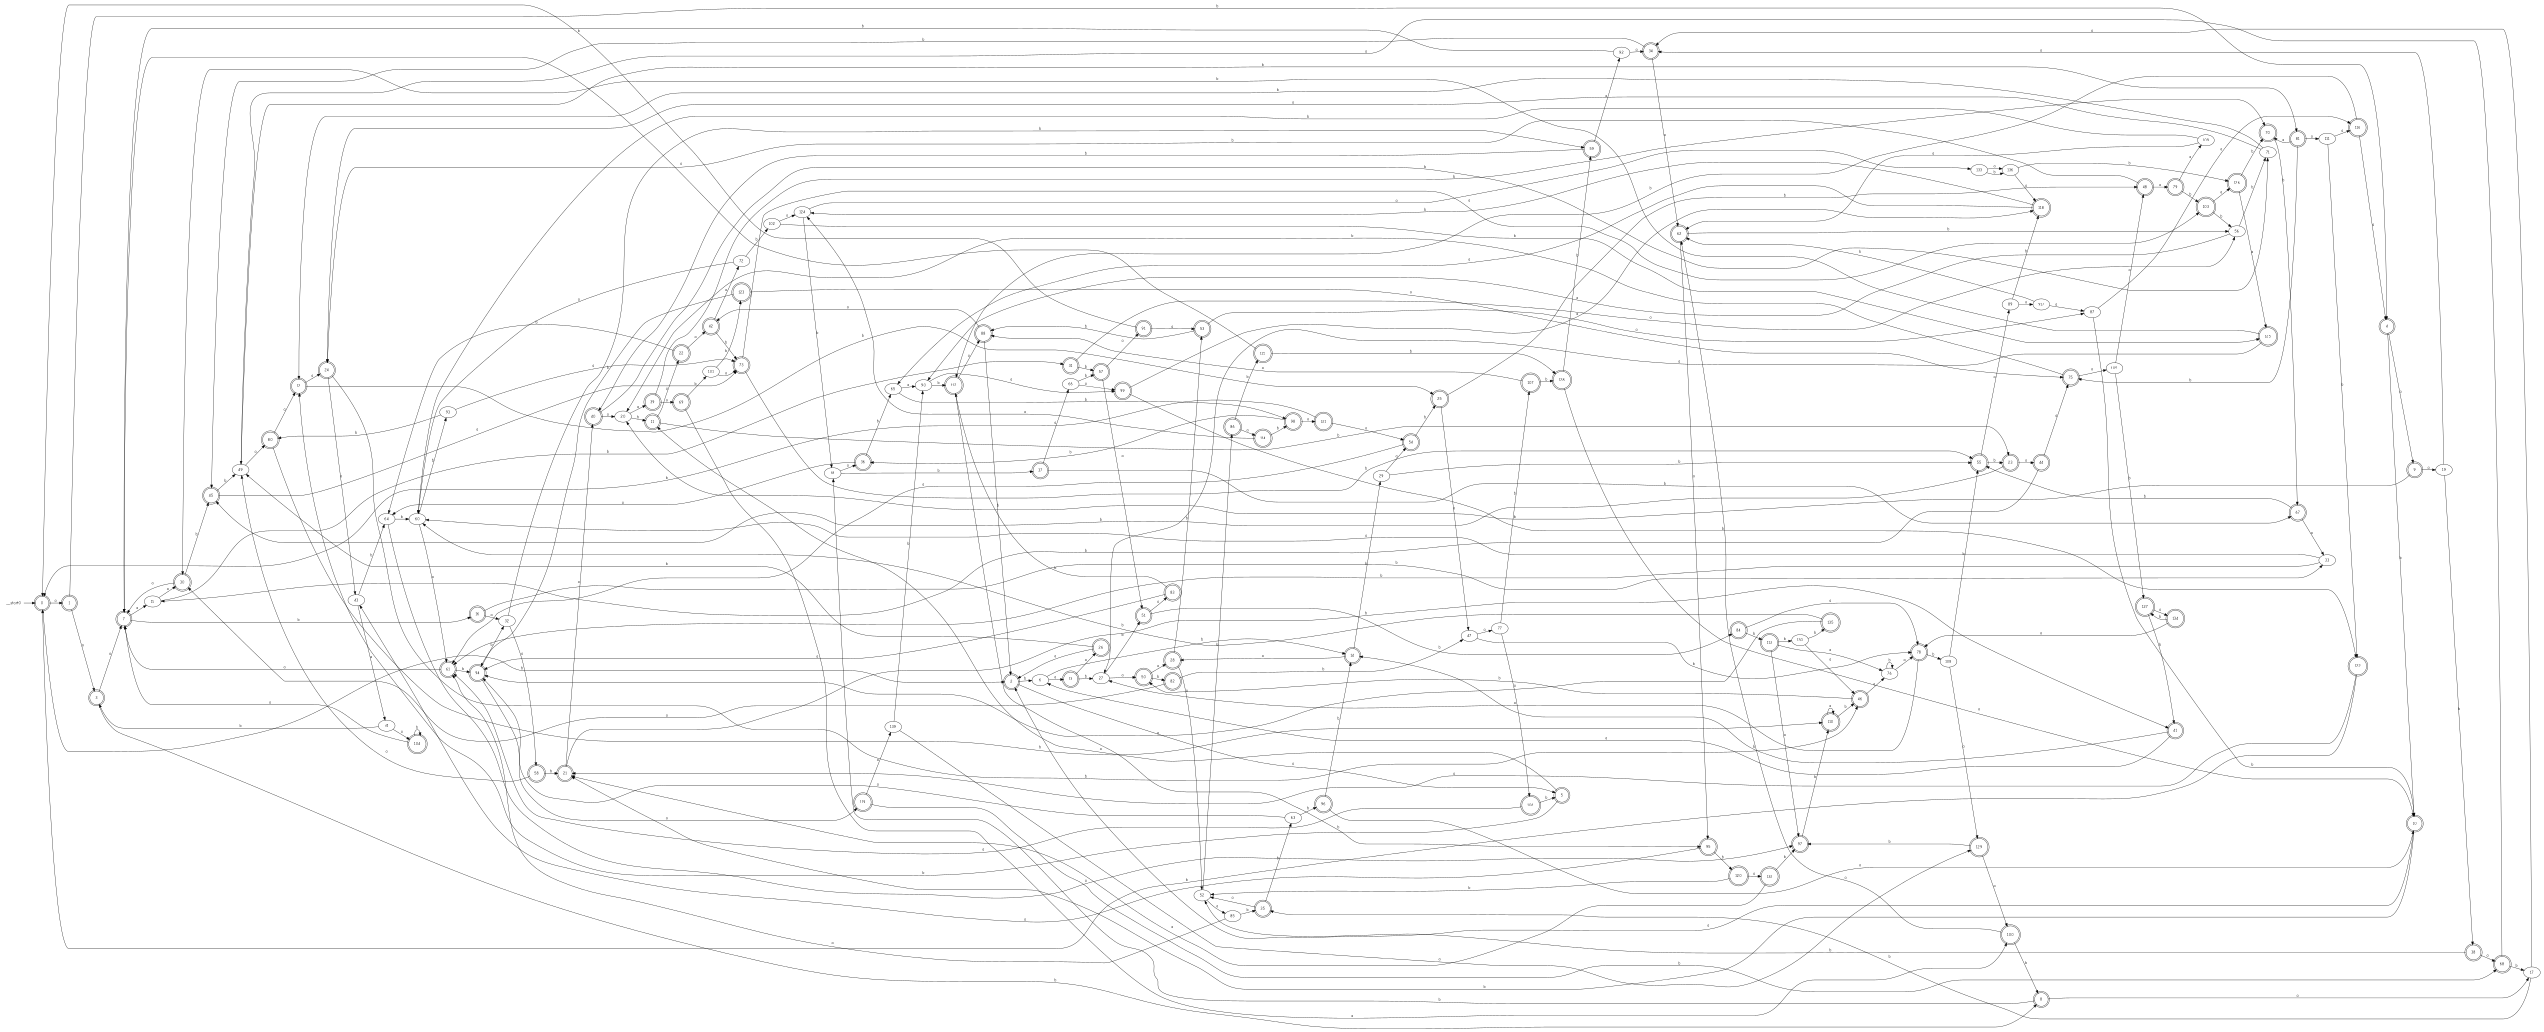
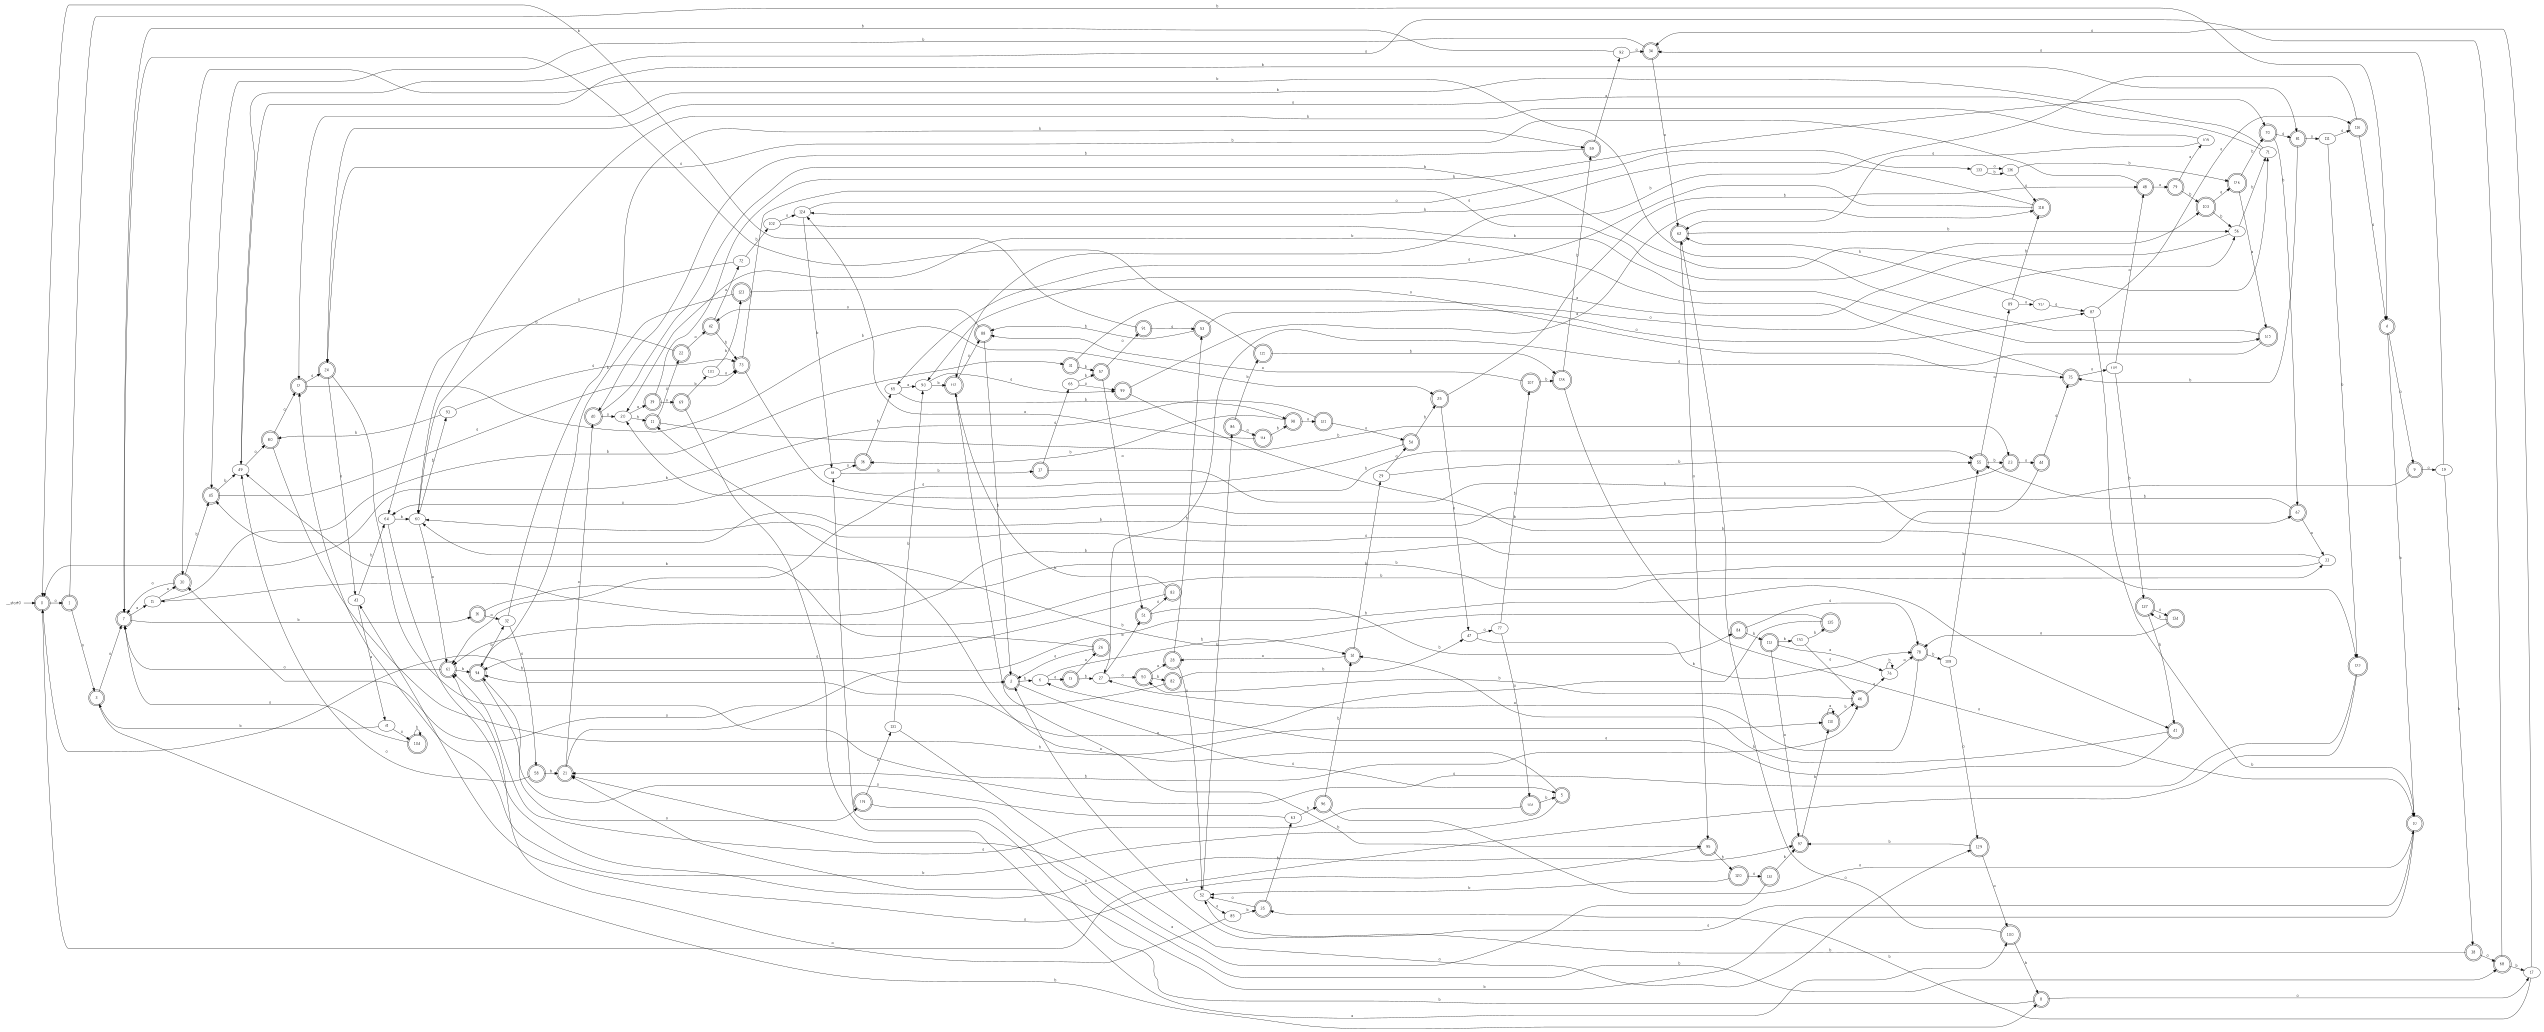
(2284, 142) -> (2282, 136)
(893, 727) -> (893, 727)
